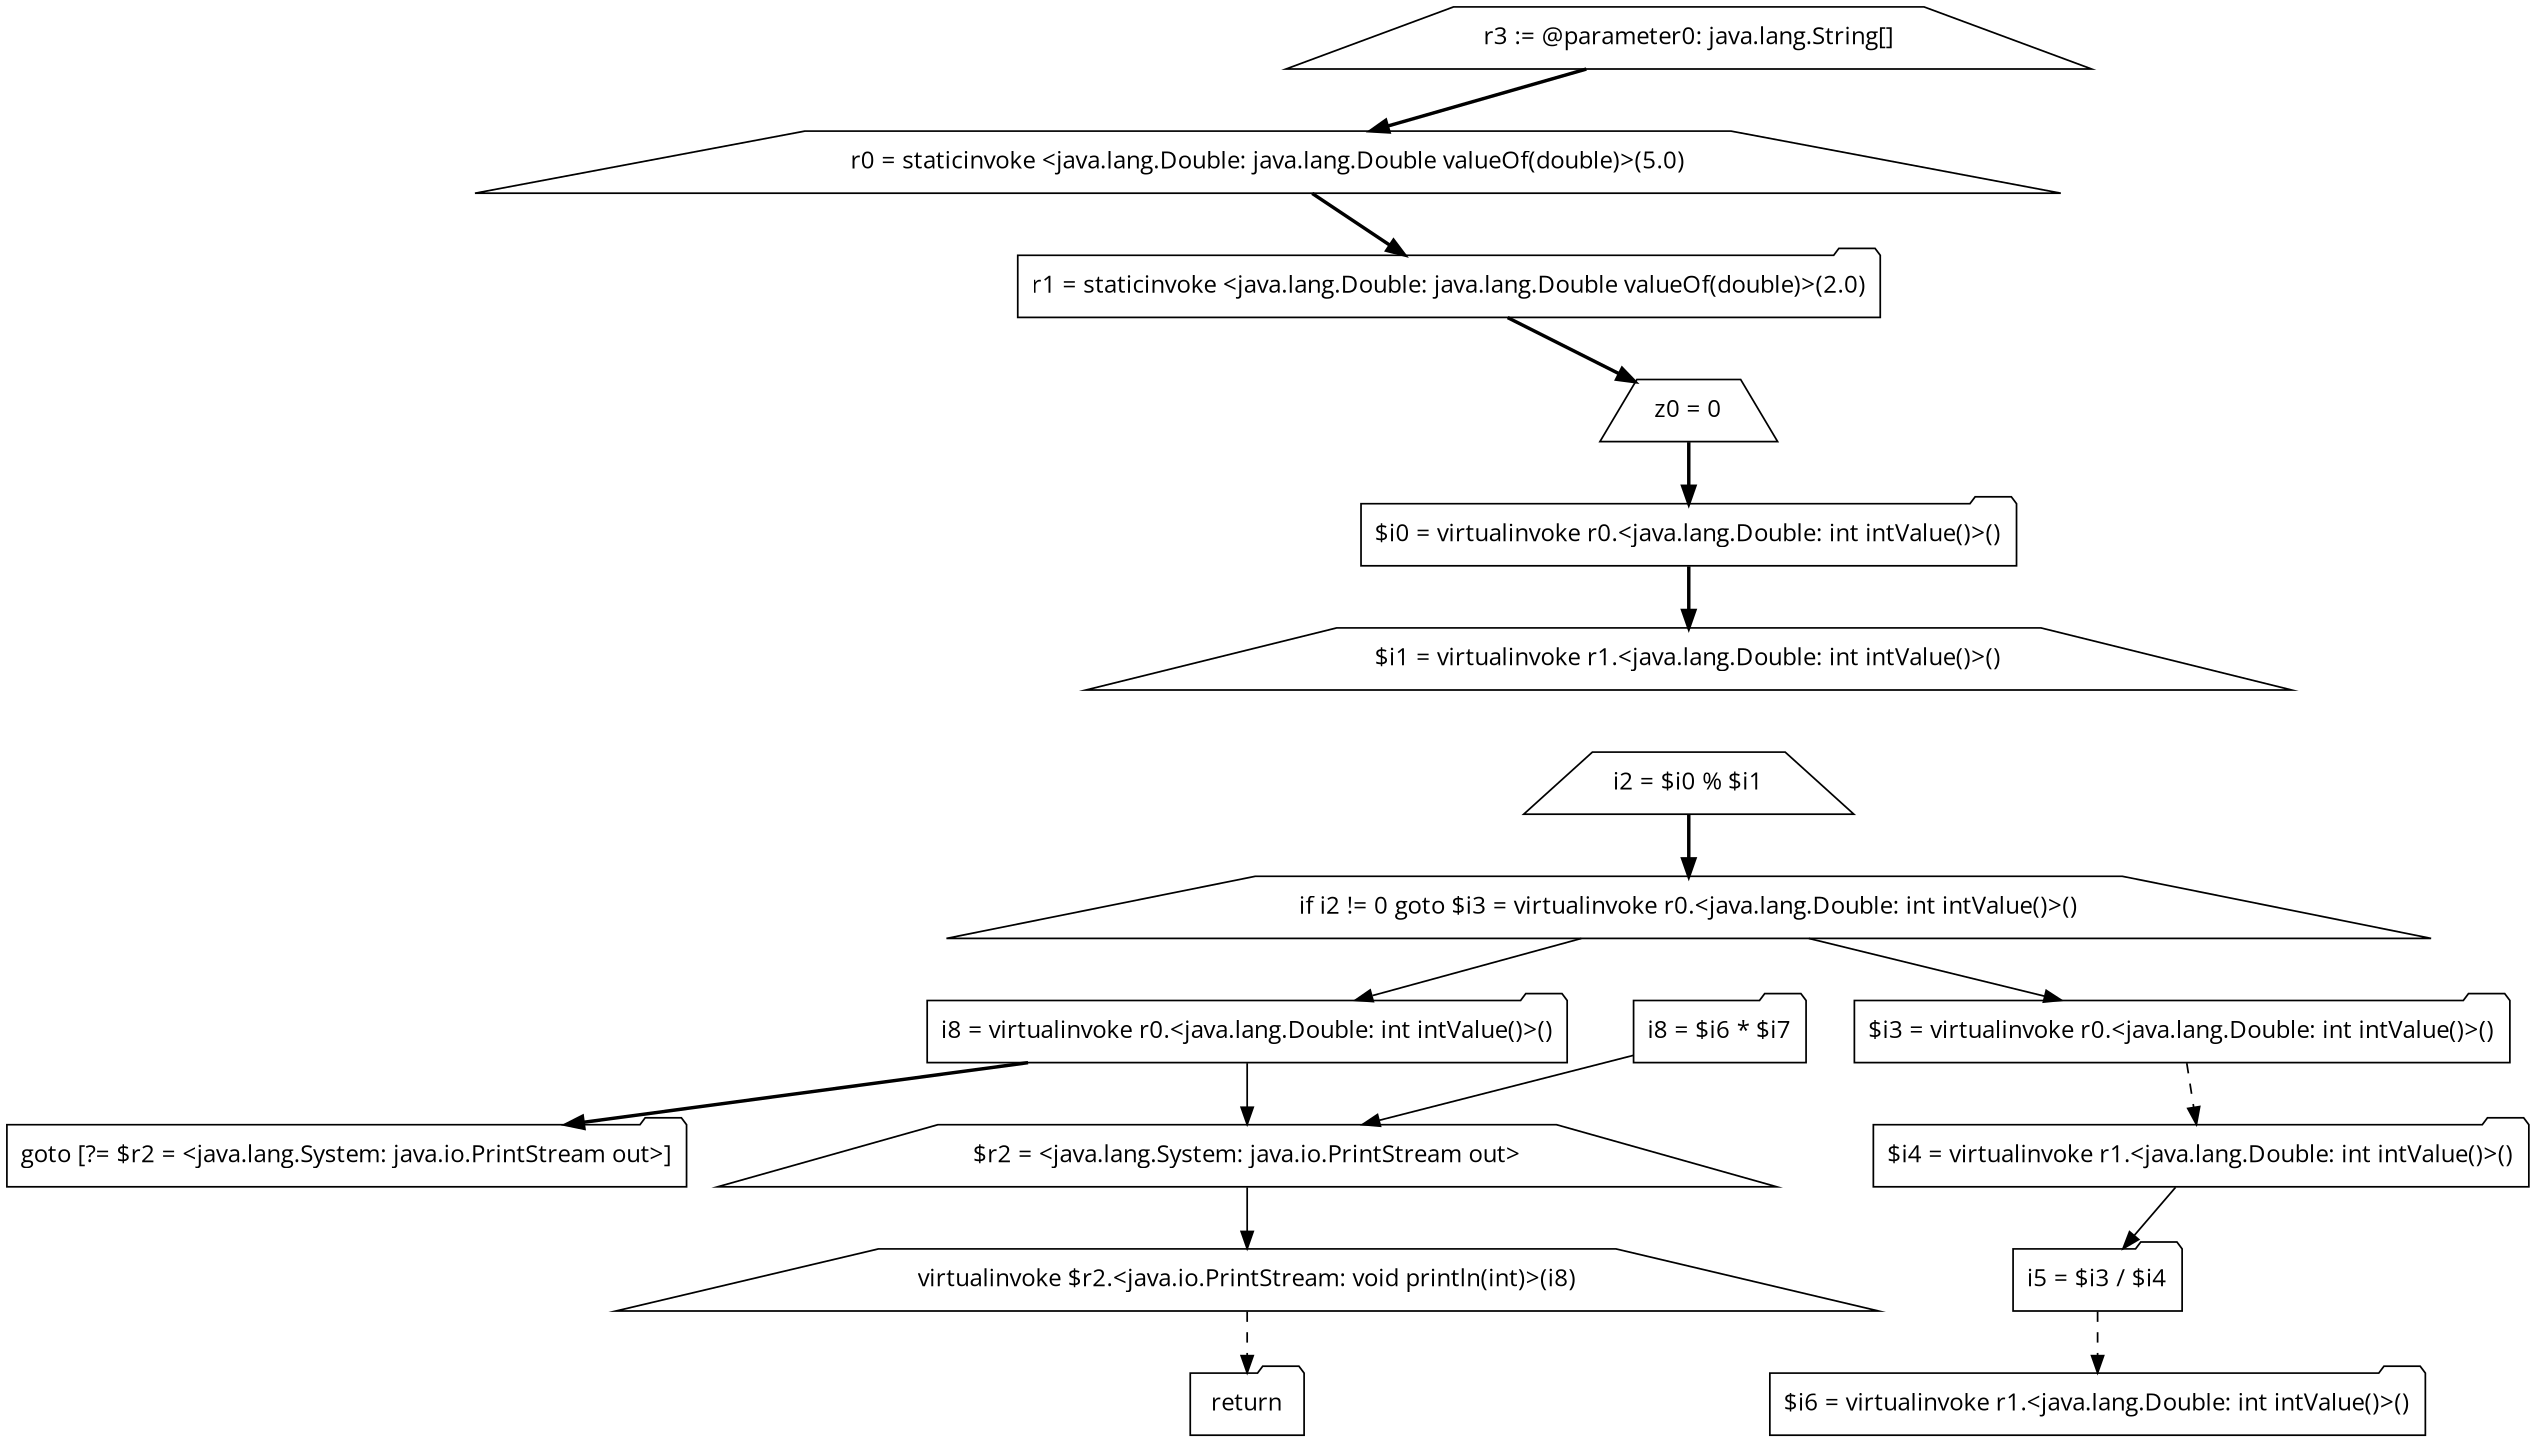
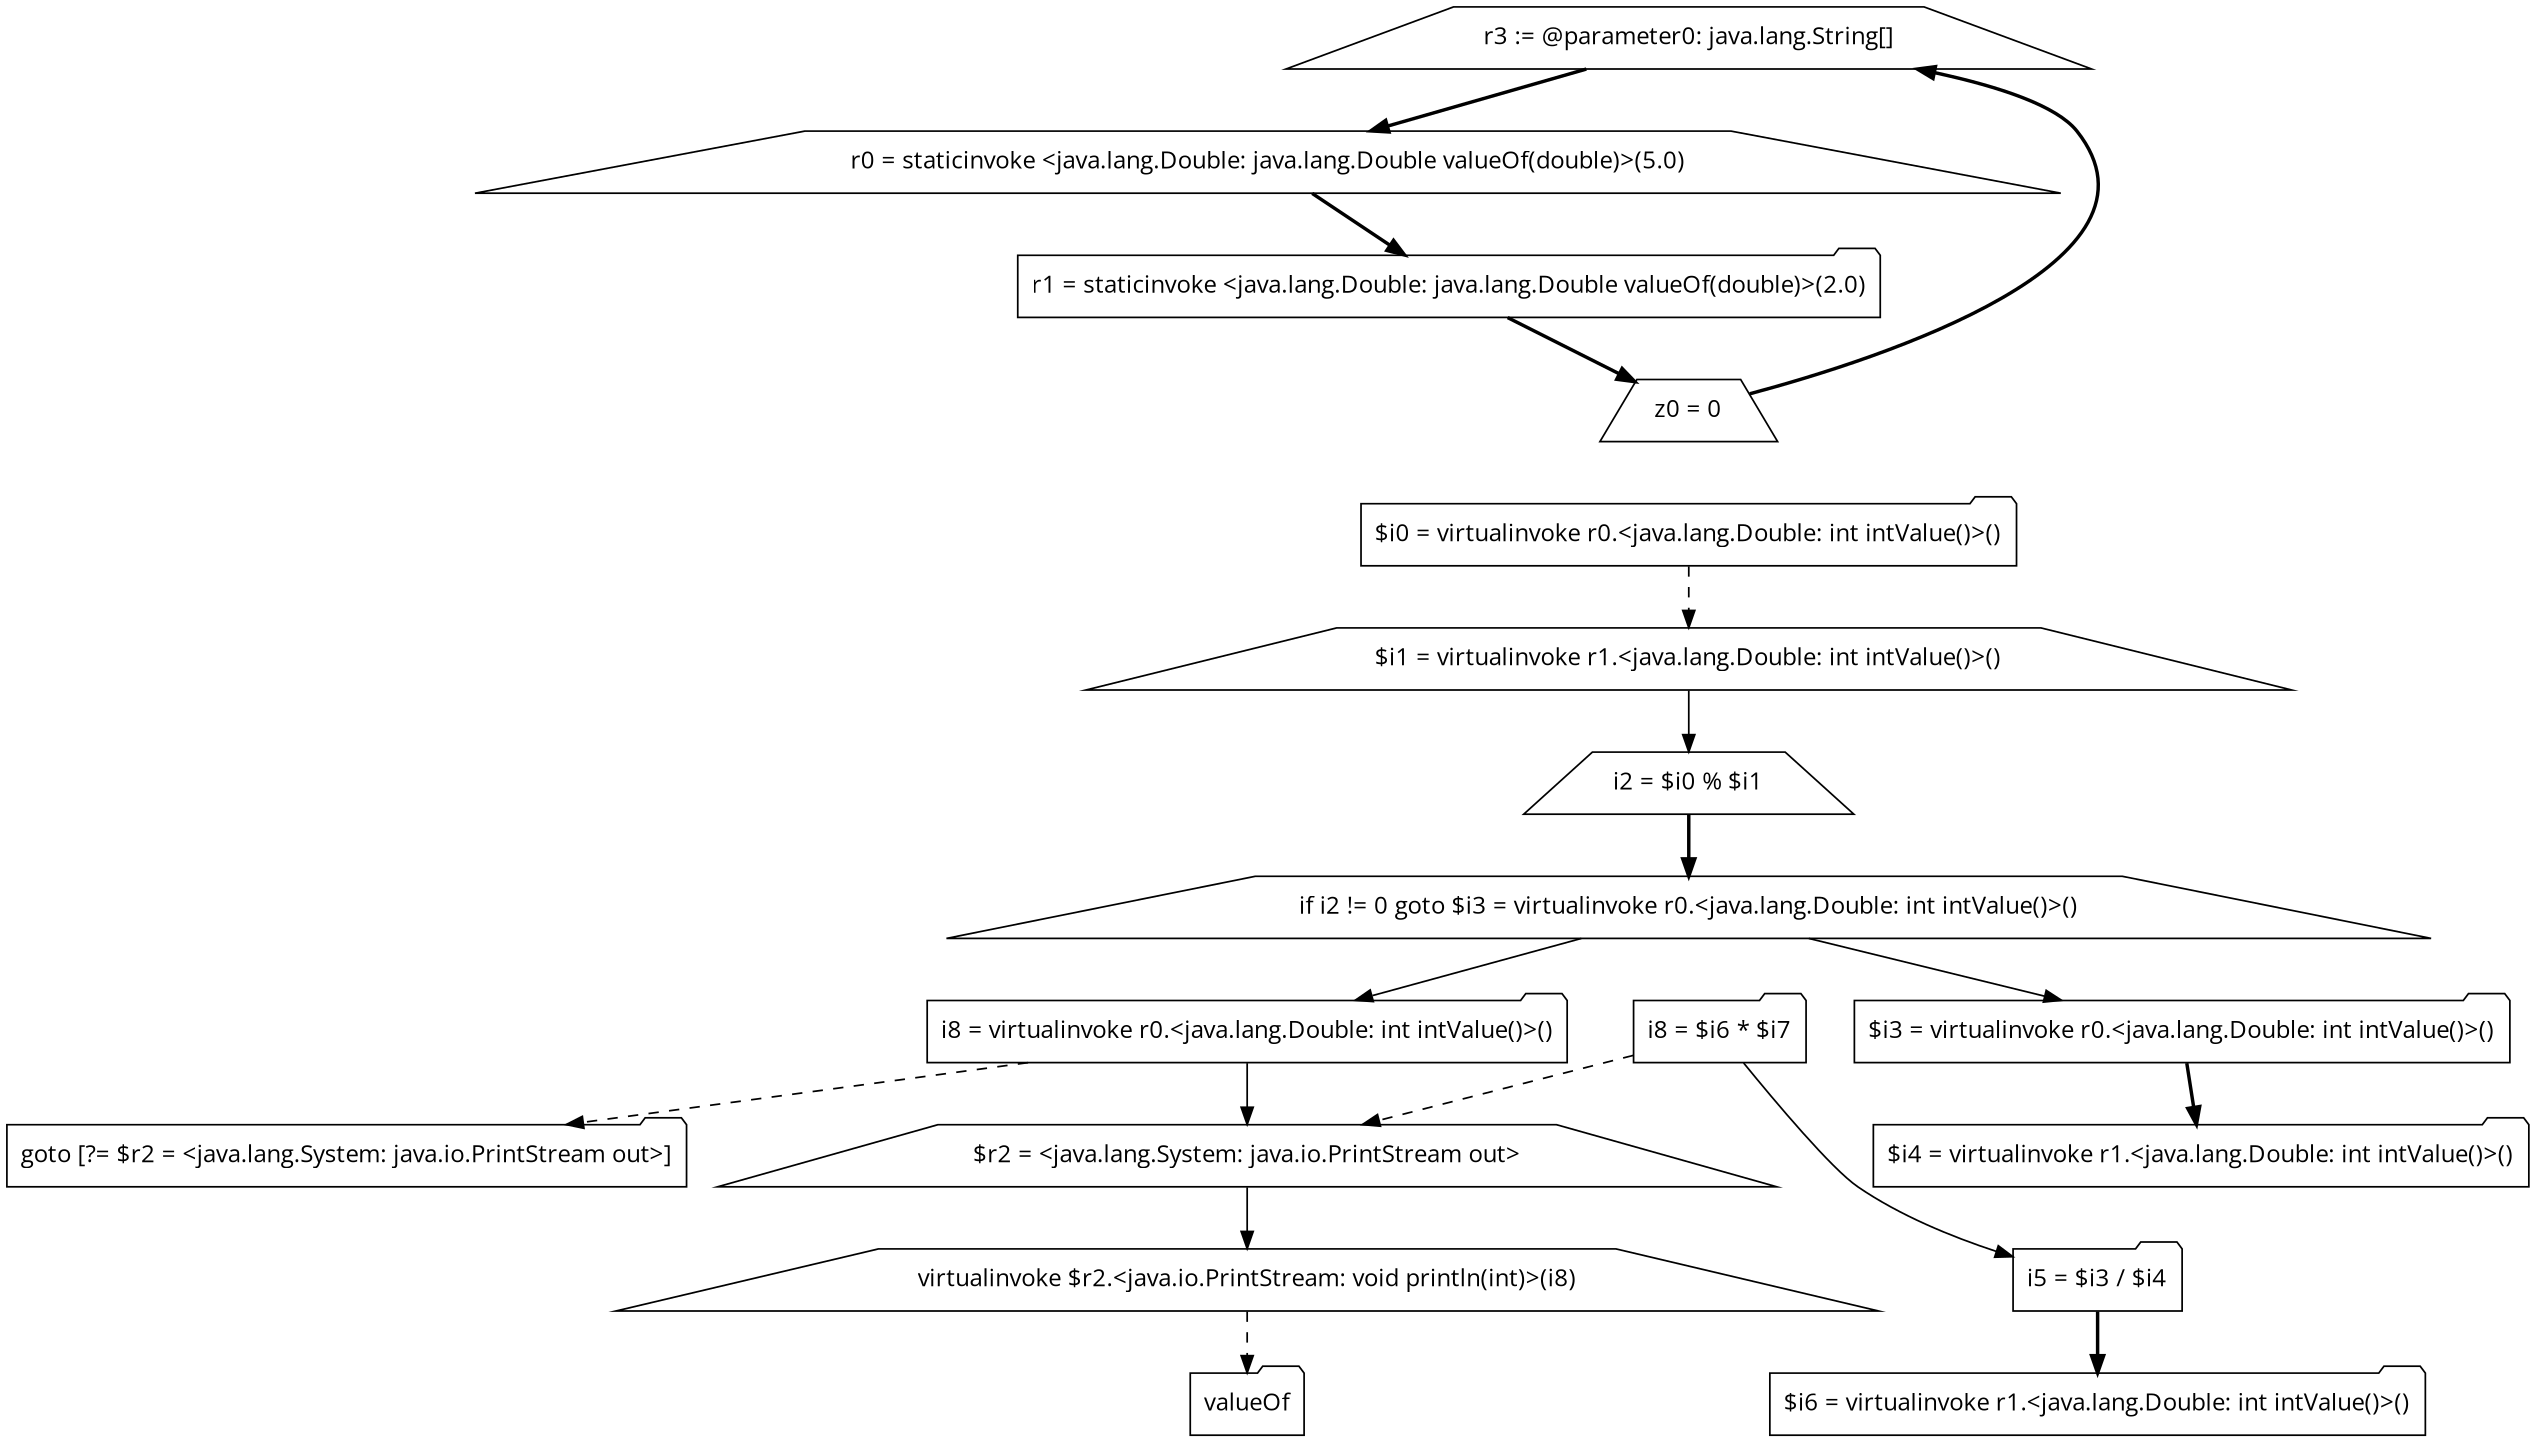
(1689, 464) -> (2042, 270)
(1689, 588) -> (1689, 588)
none -> (1689, 713)
(2190, 1085) -> (2190, 1085)
(1506, 1088) -> (1506, 1088)
(806, 1092) -> (806, 1092)
(2155, 1211) -> (1852, 1182)
(2098, 1334) -> (2098, 1334)
(1247, 1404) -> (1247, 1404)
